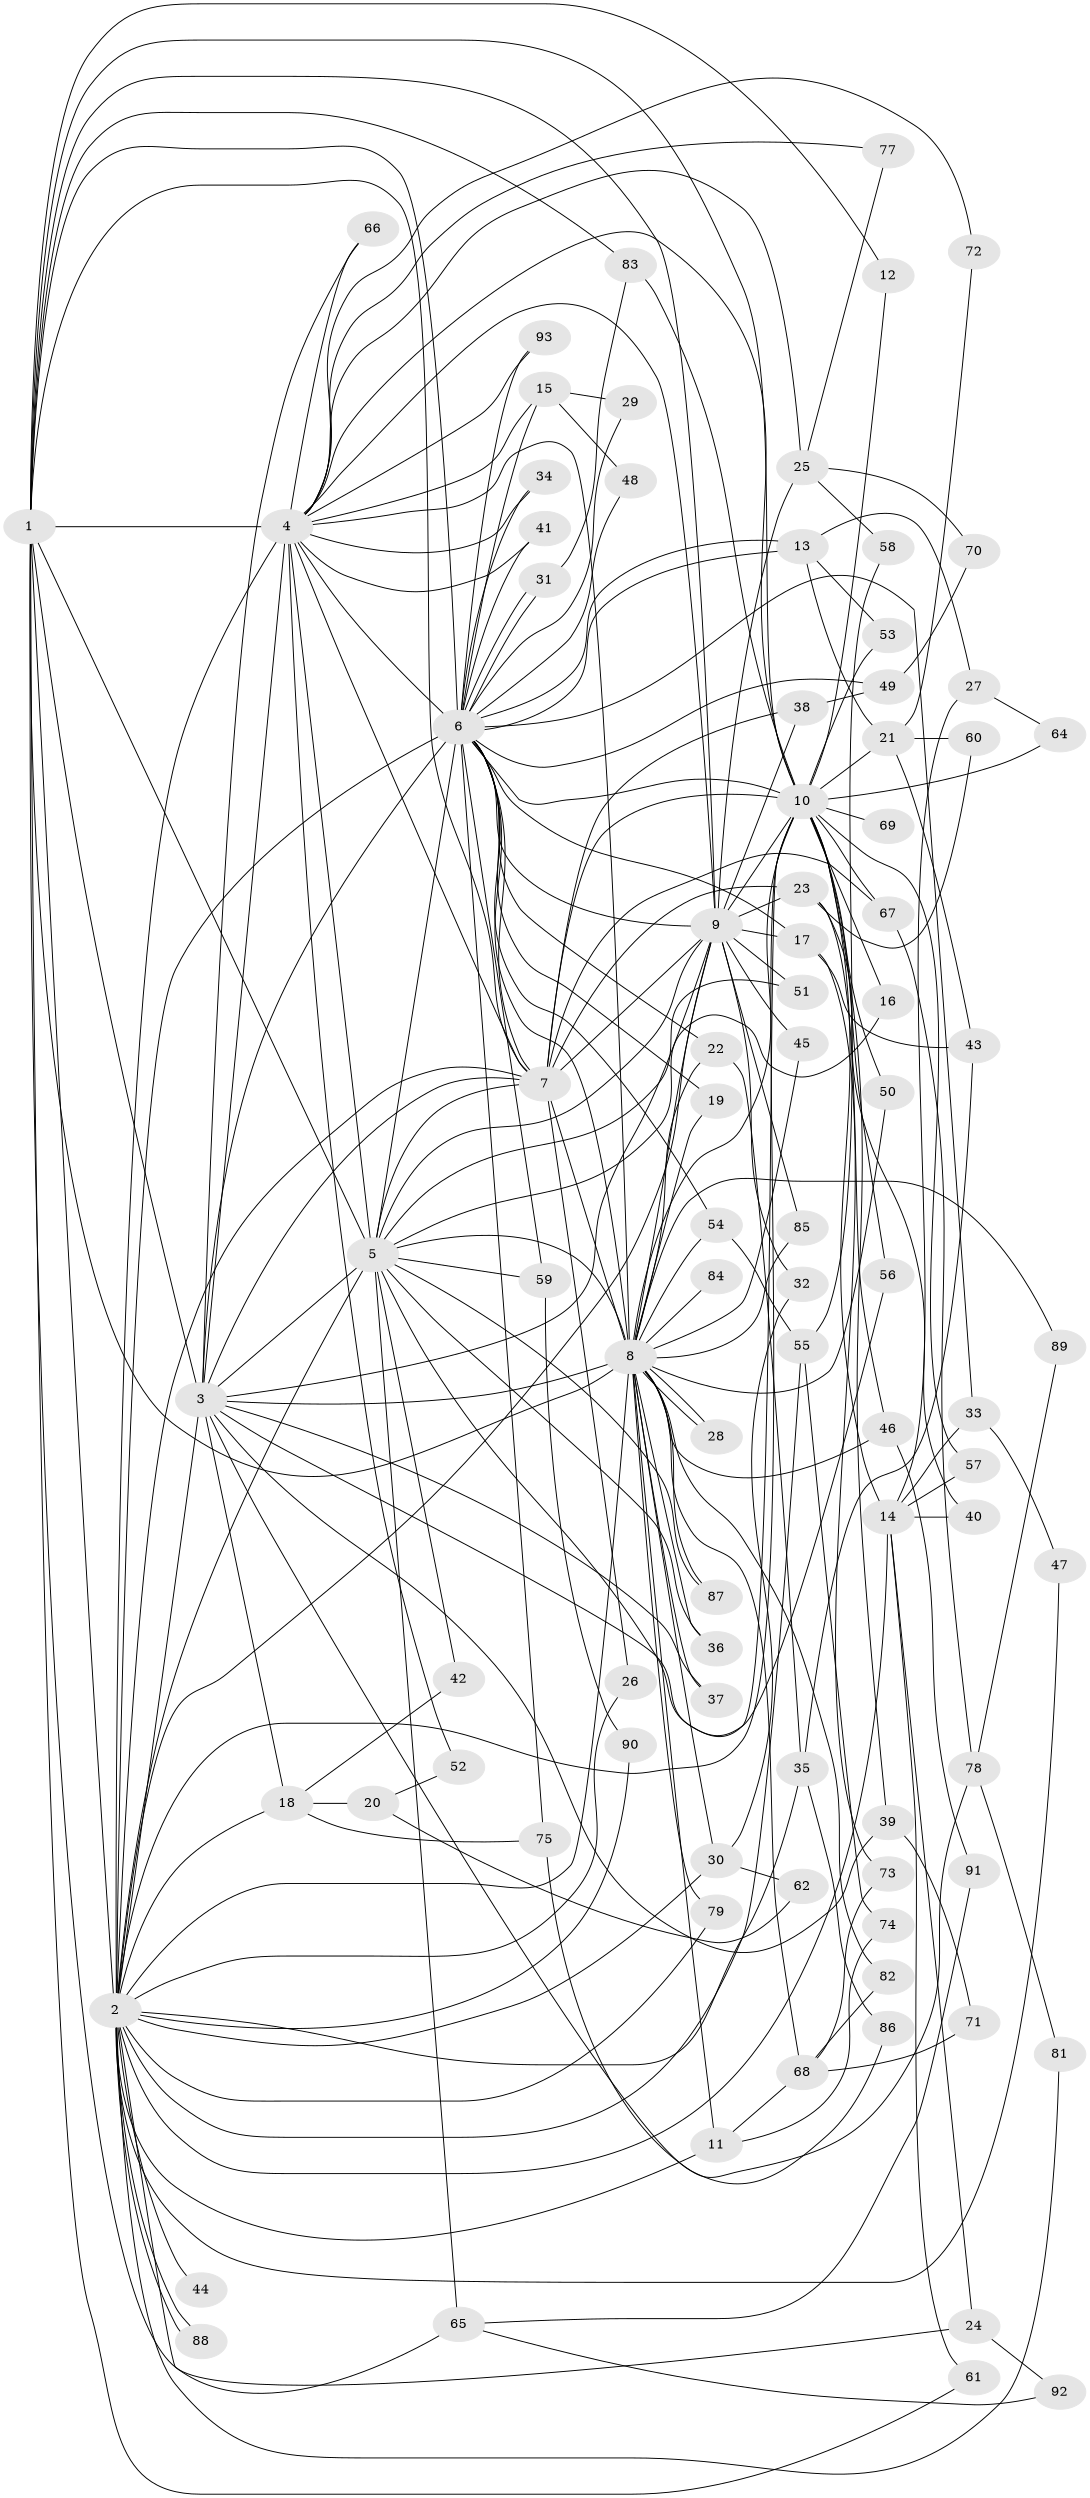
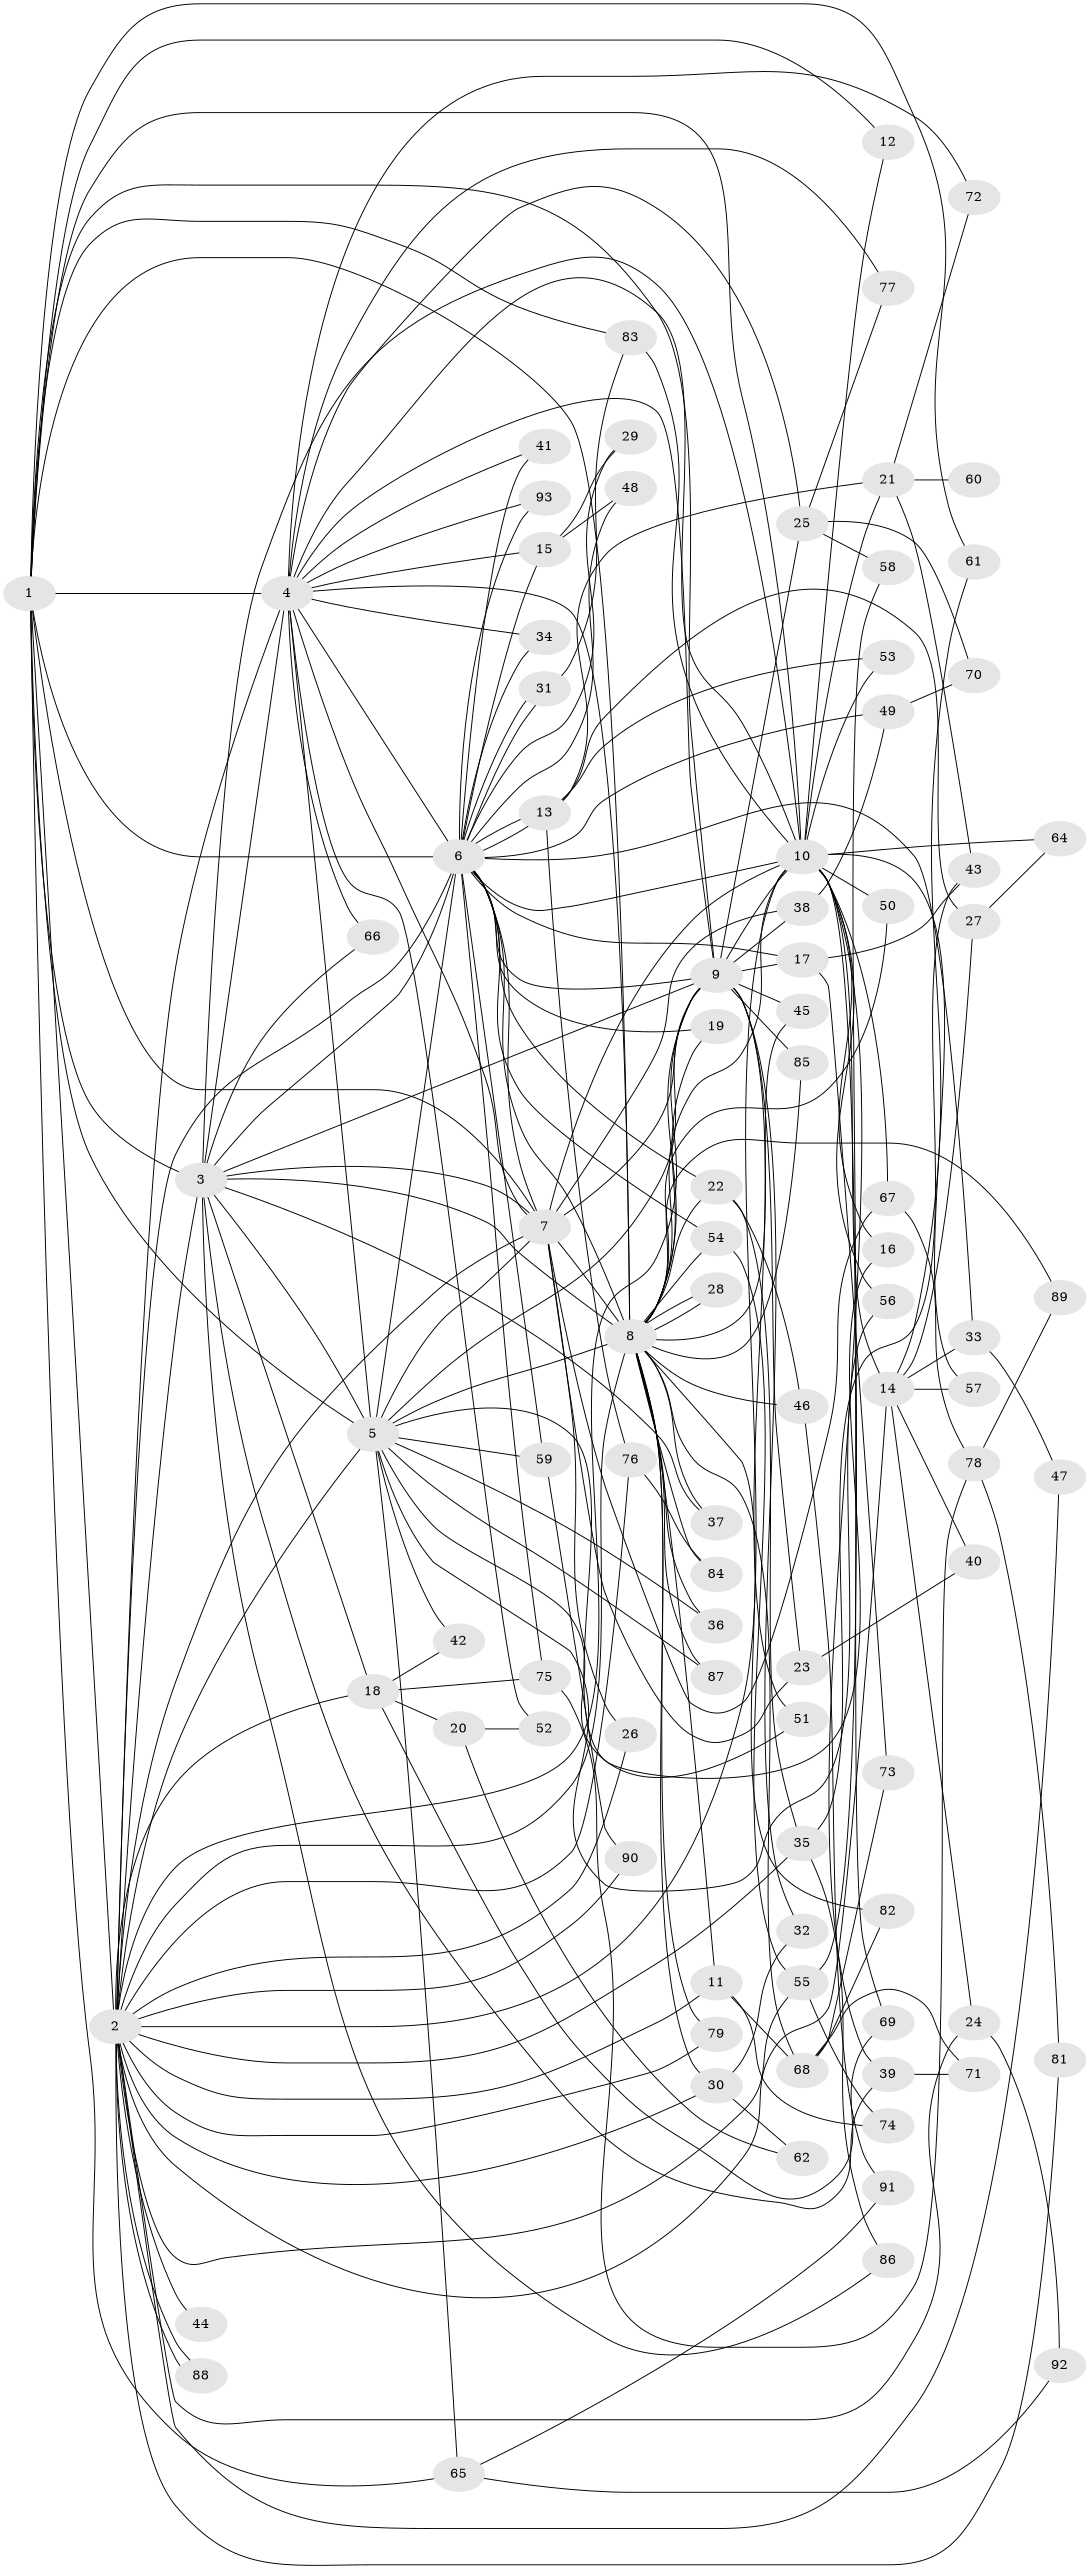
(943, 884) -> none
(856, 1156) -> (782, 1310)
none -> (631, 1460)
none -> (603, 2075)
